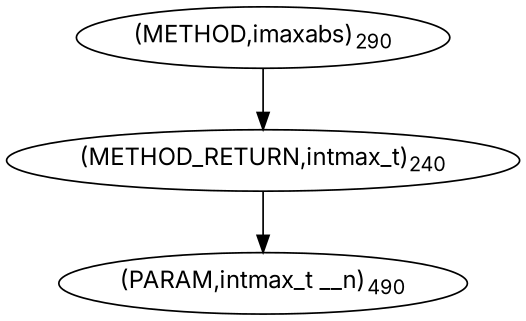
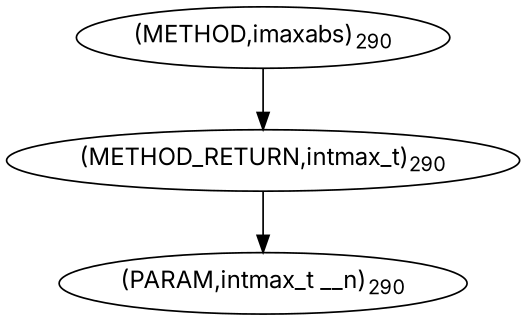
(428, 158) -> (428, 158)
(387, 281) -> (387, 281)
